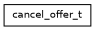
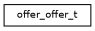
(47, 15) -> (47, 15)
